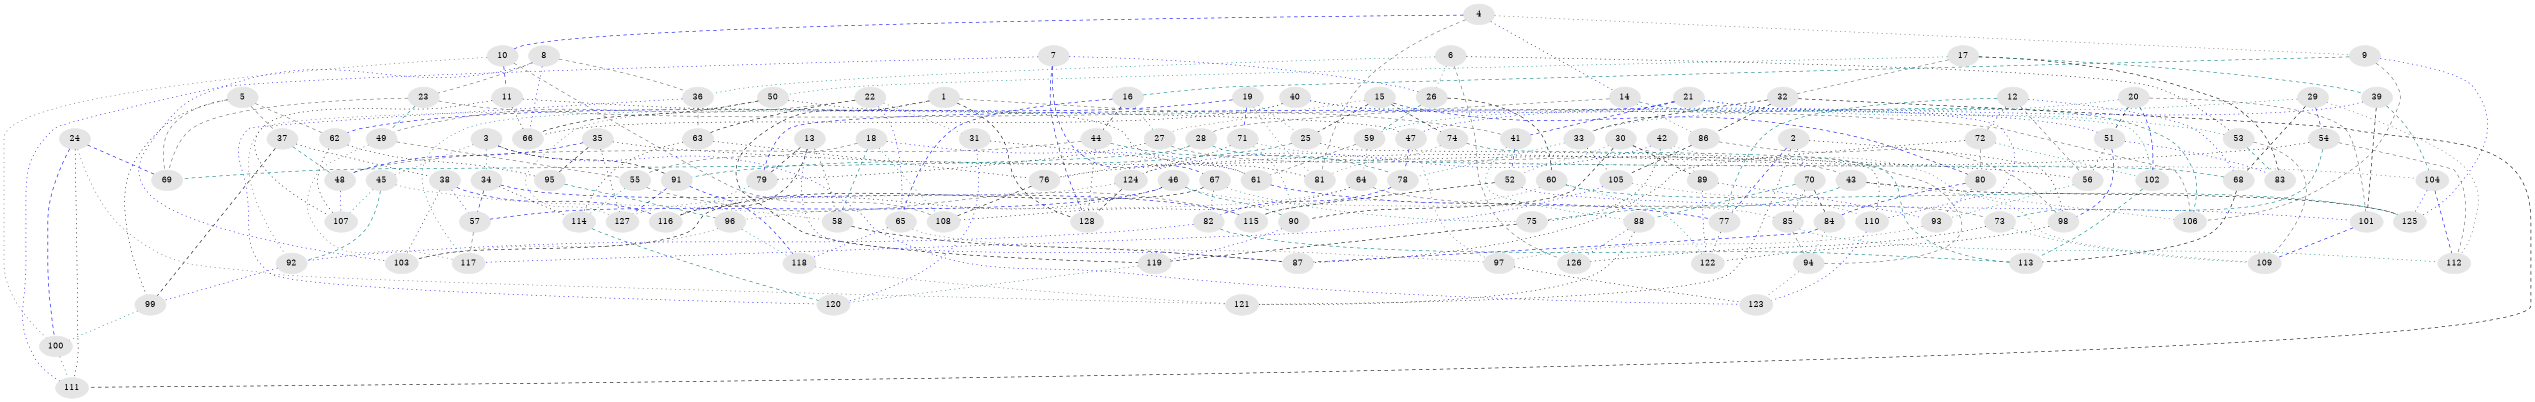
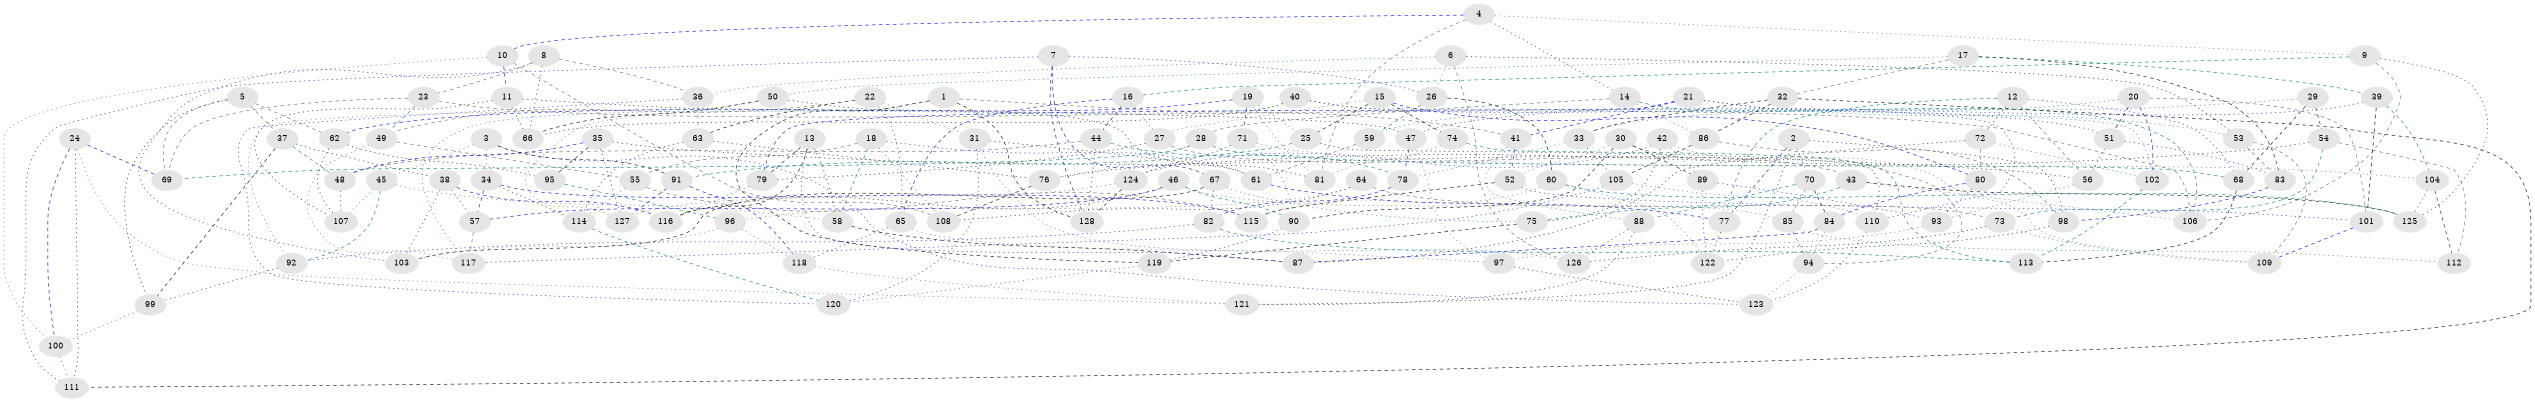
(2440, 150) -> none
(2109, 188) -> (2199, 205)
none -> (1343, 251)
